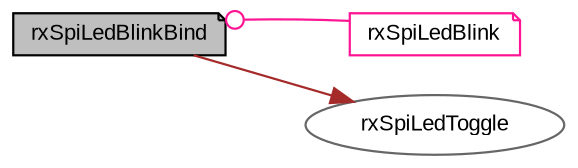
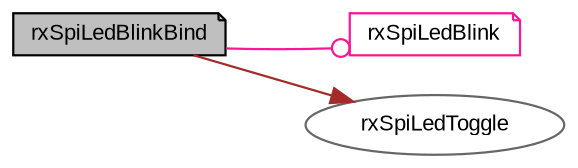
(297, 19) -> (279, 49)
